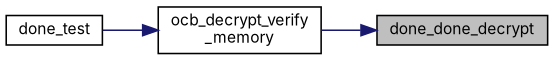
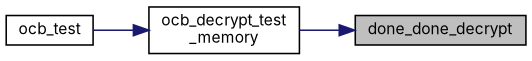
(54, 30) -> (50, 30)
(240, 30) -> (224, 30)
